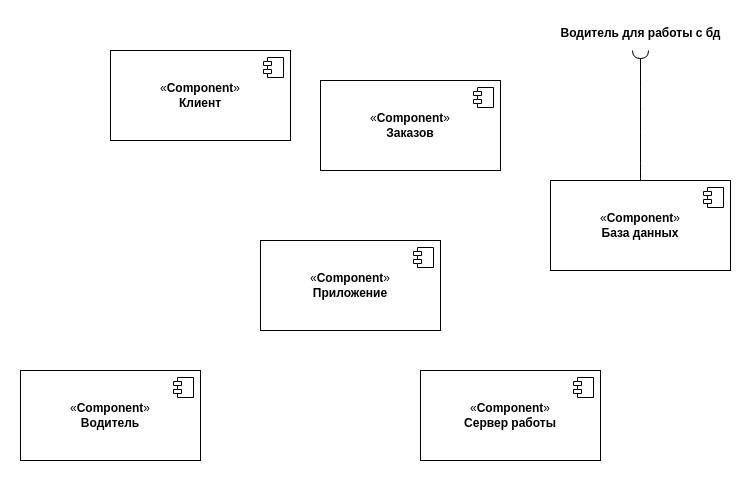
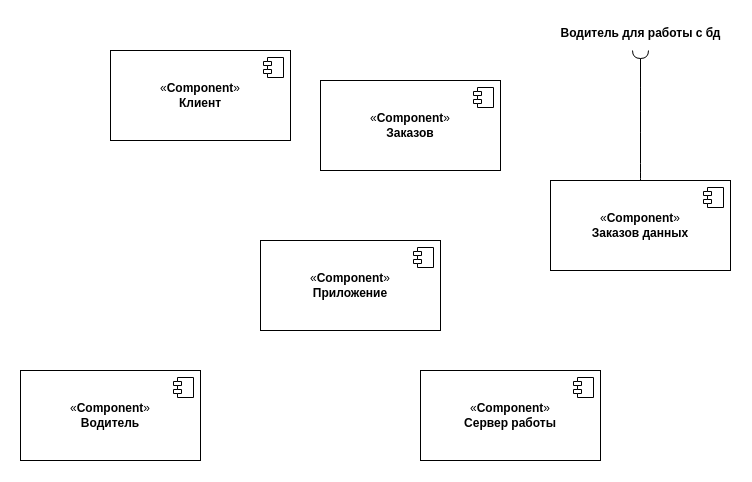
(641, 226) -> (641, 226)
